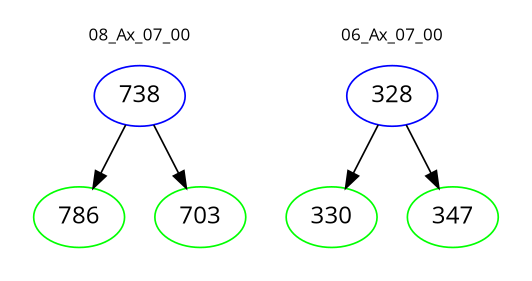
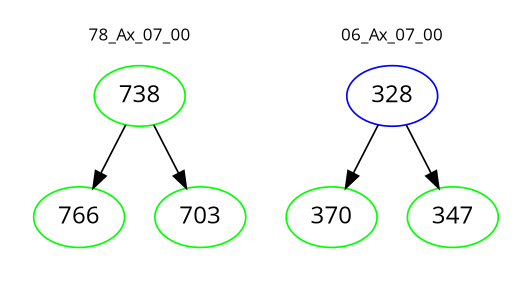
(140, 36) -> (140, 36)
(140, 96) -> (140, 96)
(79, 217) -> (79, 217)
(332, 217) -> (332, 217)
